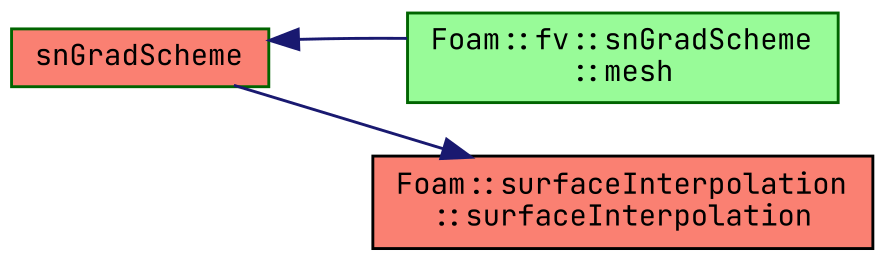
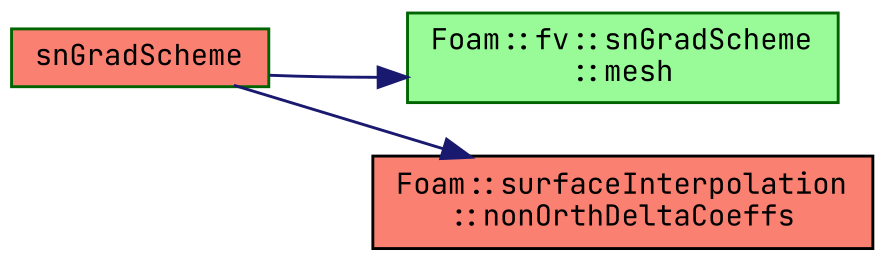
(353, 38) -> (323, 77)
(623, 202) -> (623, 202)
